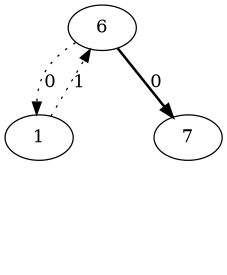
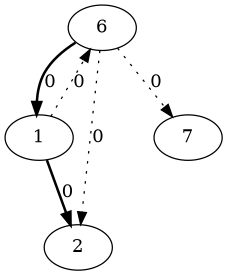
(48, 67) -> (48, 67)
(141, 77) -> (141, 77)
(80, 83) -> (80, 83)
none -> (78, 247)
